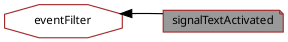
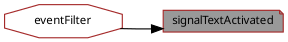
(147, 13) -> (136, 29)
